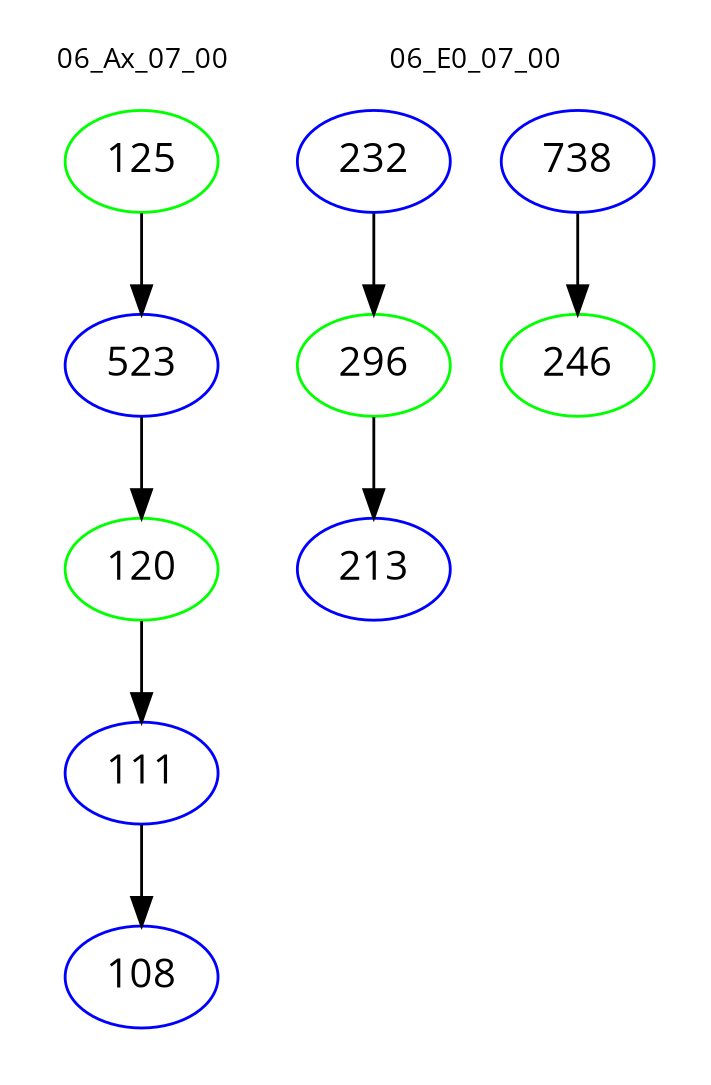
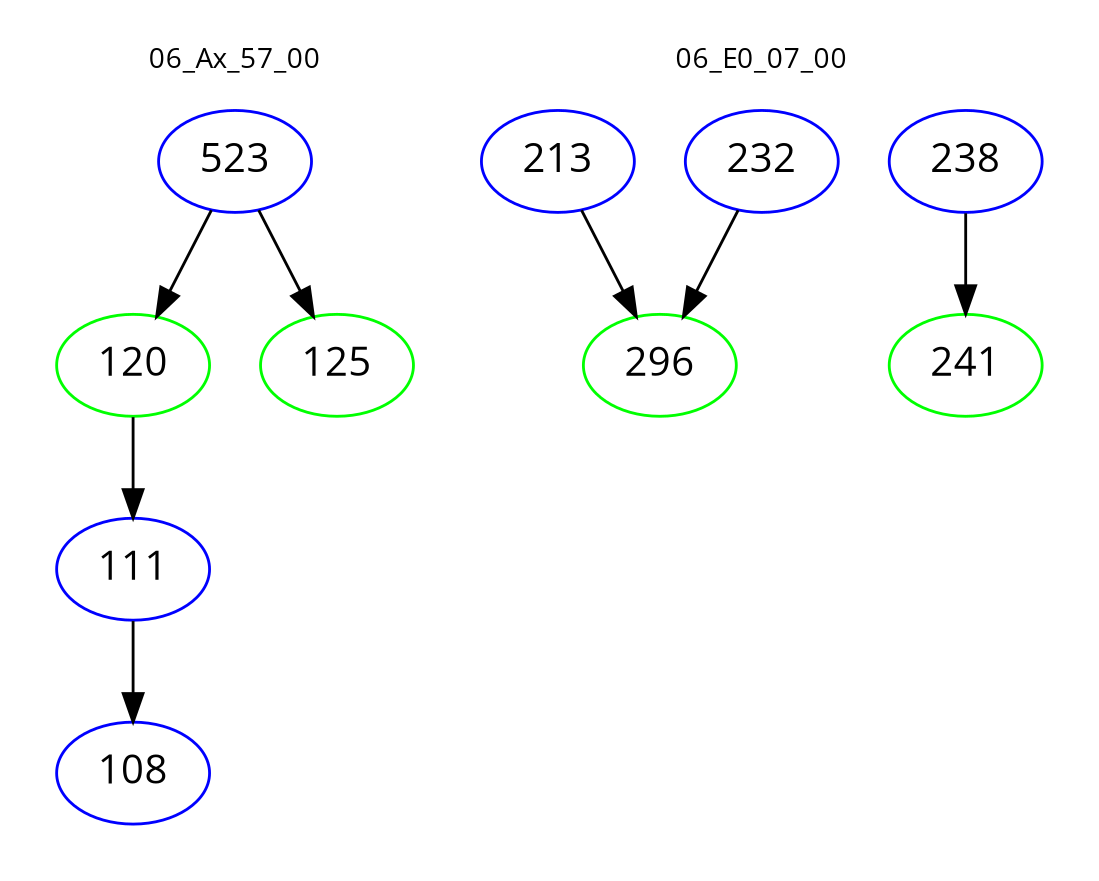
(143, 61) -> (235, 61)
(578, 161) -> (966, 161)
(142, 249) -> (279, 251)
(578, 365) -> (966, 365)
(374, 453) -> (602, 251)
